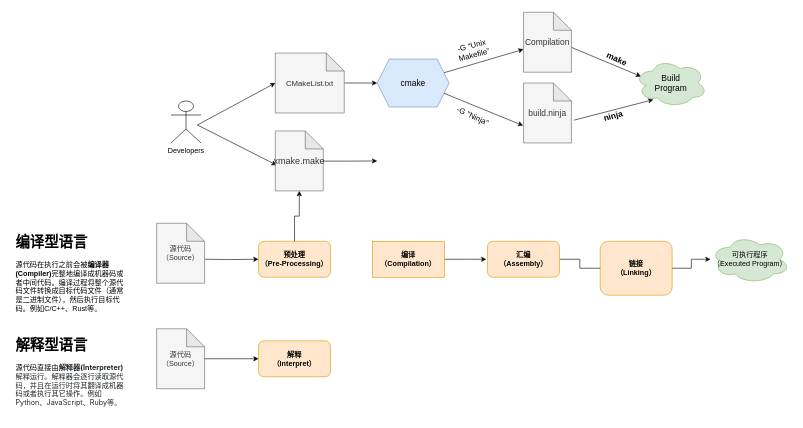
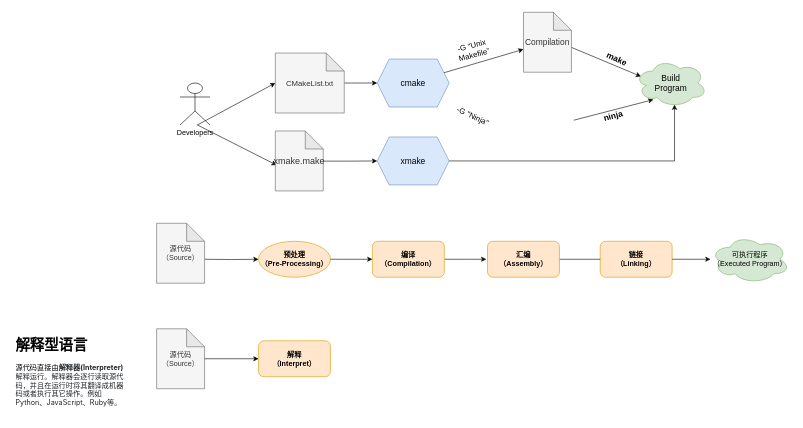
(481, 109) -> none
(548, 113) -> none
(186, 122) -> (195, 104)
none -> (675, 137)
none -> (413, 161)
(294, 225) -> (367, 260)
(294, 260) -> (294, 260)
(408, 260) -> (408, 260)
(636, 269) -> (636, 260)
(70, 273) -> none
